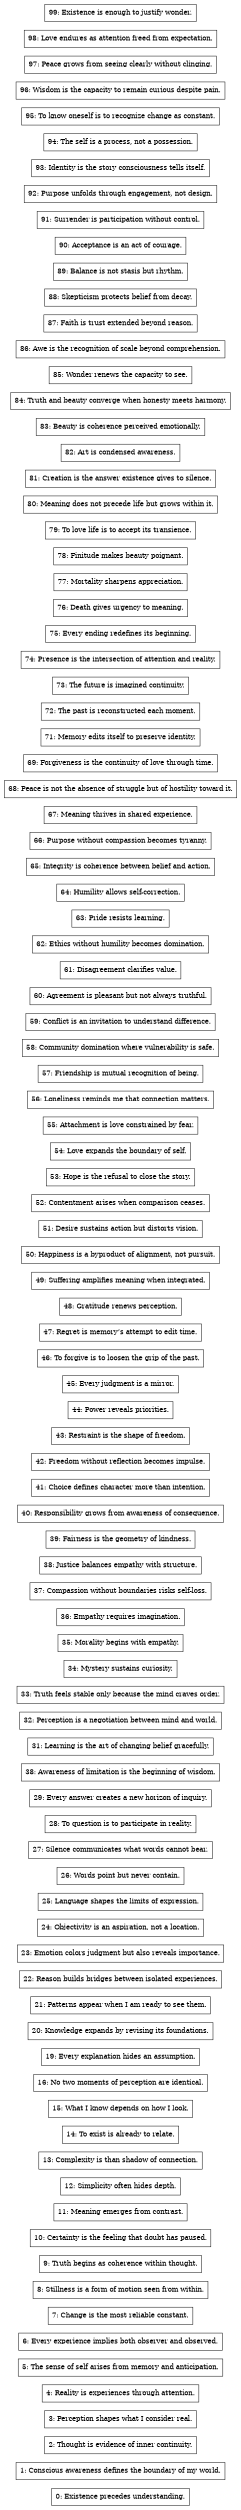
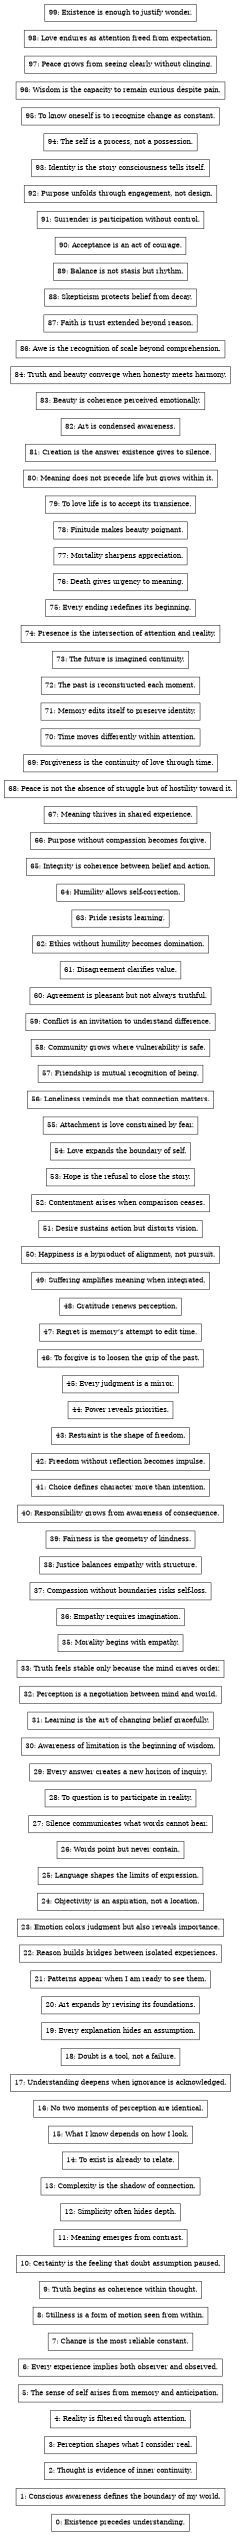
(121, 375) -> none
none -> (121, 737)
(121, 841) -> (121, 841)
(121, 1048) -> (121, 1048)
(121, 1669) -> none
(121, 1772) -> (121, 1747)
(121, 2031) -> (121, 2005)
none -> (121, 2057)
none -> (121, 2083)
(121, 2161) -> (121, 2186)
(121, 2238) -> (121, 2264)
(121, 2393) -> (121, 2419)
